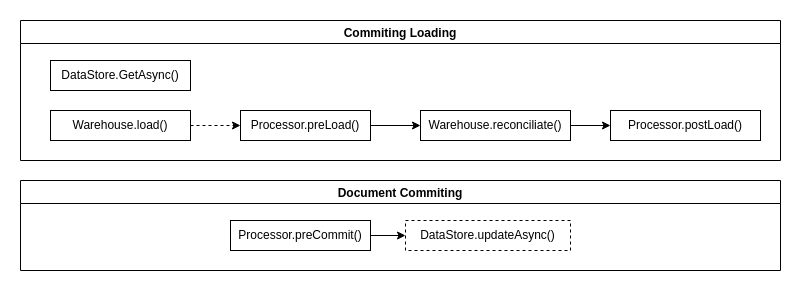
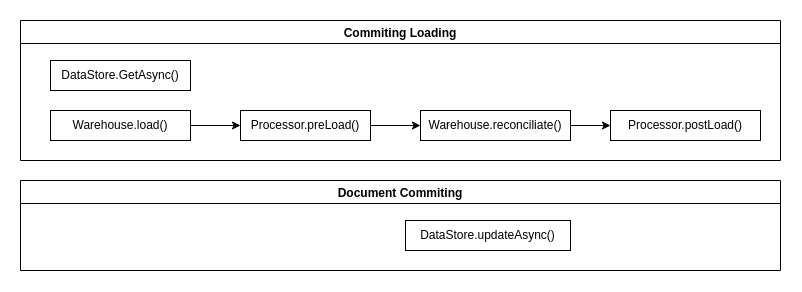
(213, 126) -> (213, 126)
(301, 236) -> none
(390, 236) -> none
(488, 236) -> (488, 236)
